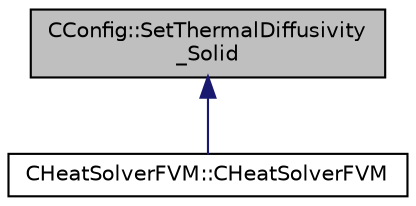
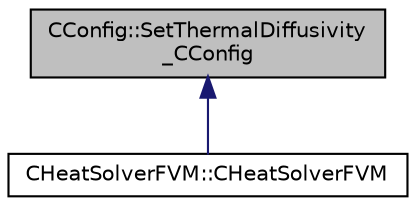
(208, 44) -> (208, 44)
